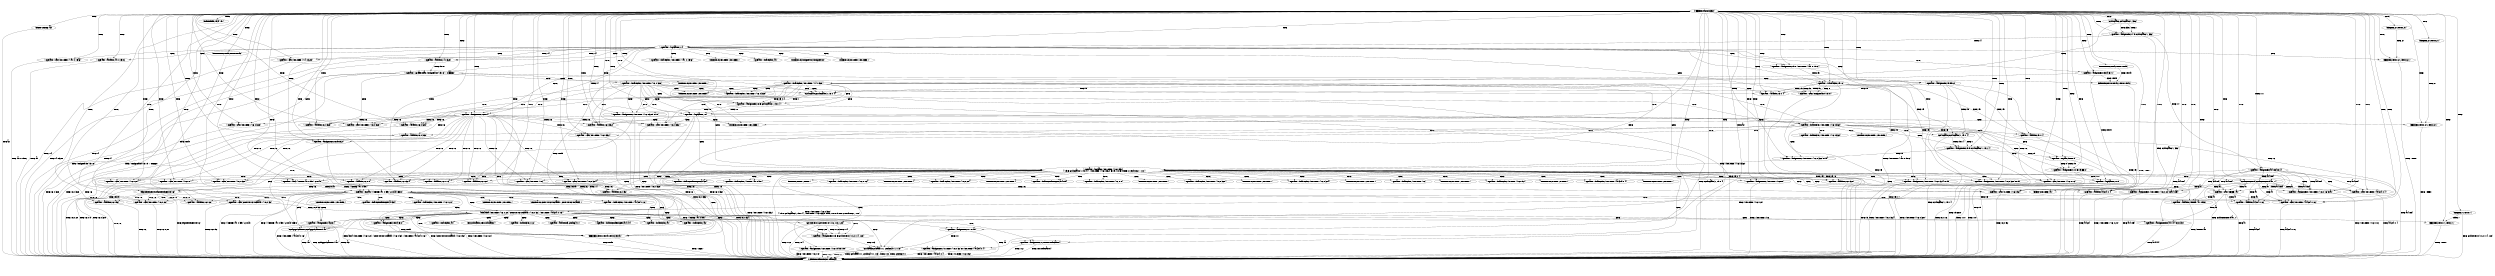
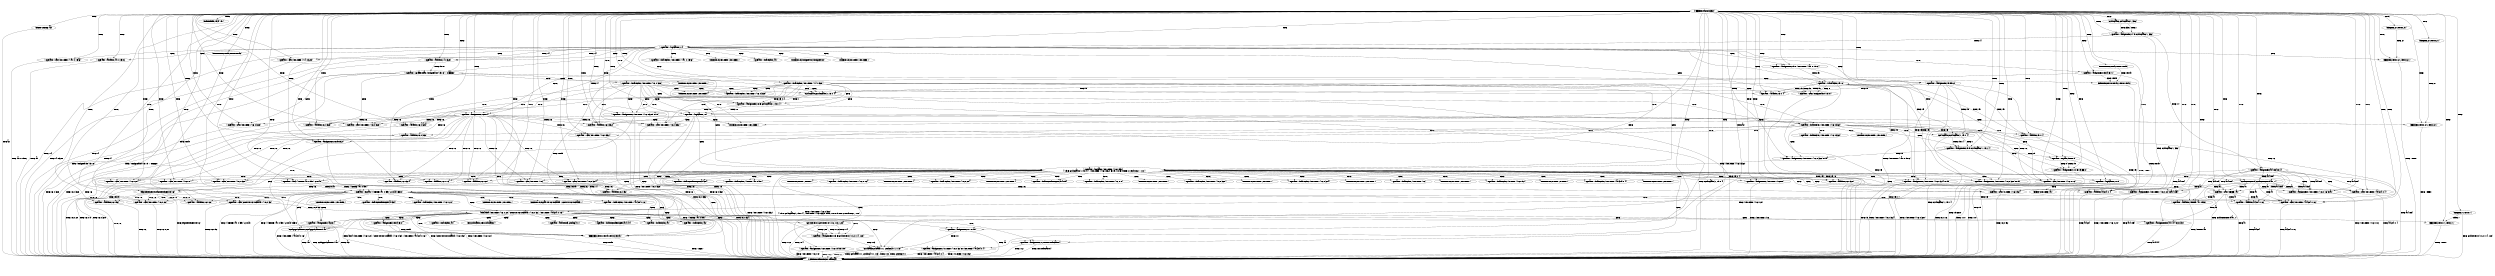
(2106, 15) -> (2051, 187)
(1801, 16) -> (1961, 112)
(1318, 80) -> (695, 75)
(2260, 94) -> (2260, 94)
none -> (1915, 129)
(2089, 176) -> none
(2133, 178) -> (1596, 258)
(358, 182) -> none
(799, 182) -> (799, 182)
(556, 202) -> (556, 202)
(448, 207) -> none
(522, 223) -> none
